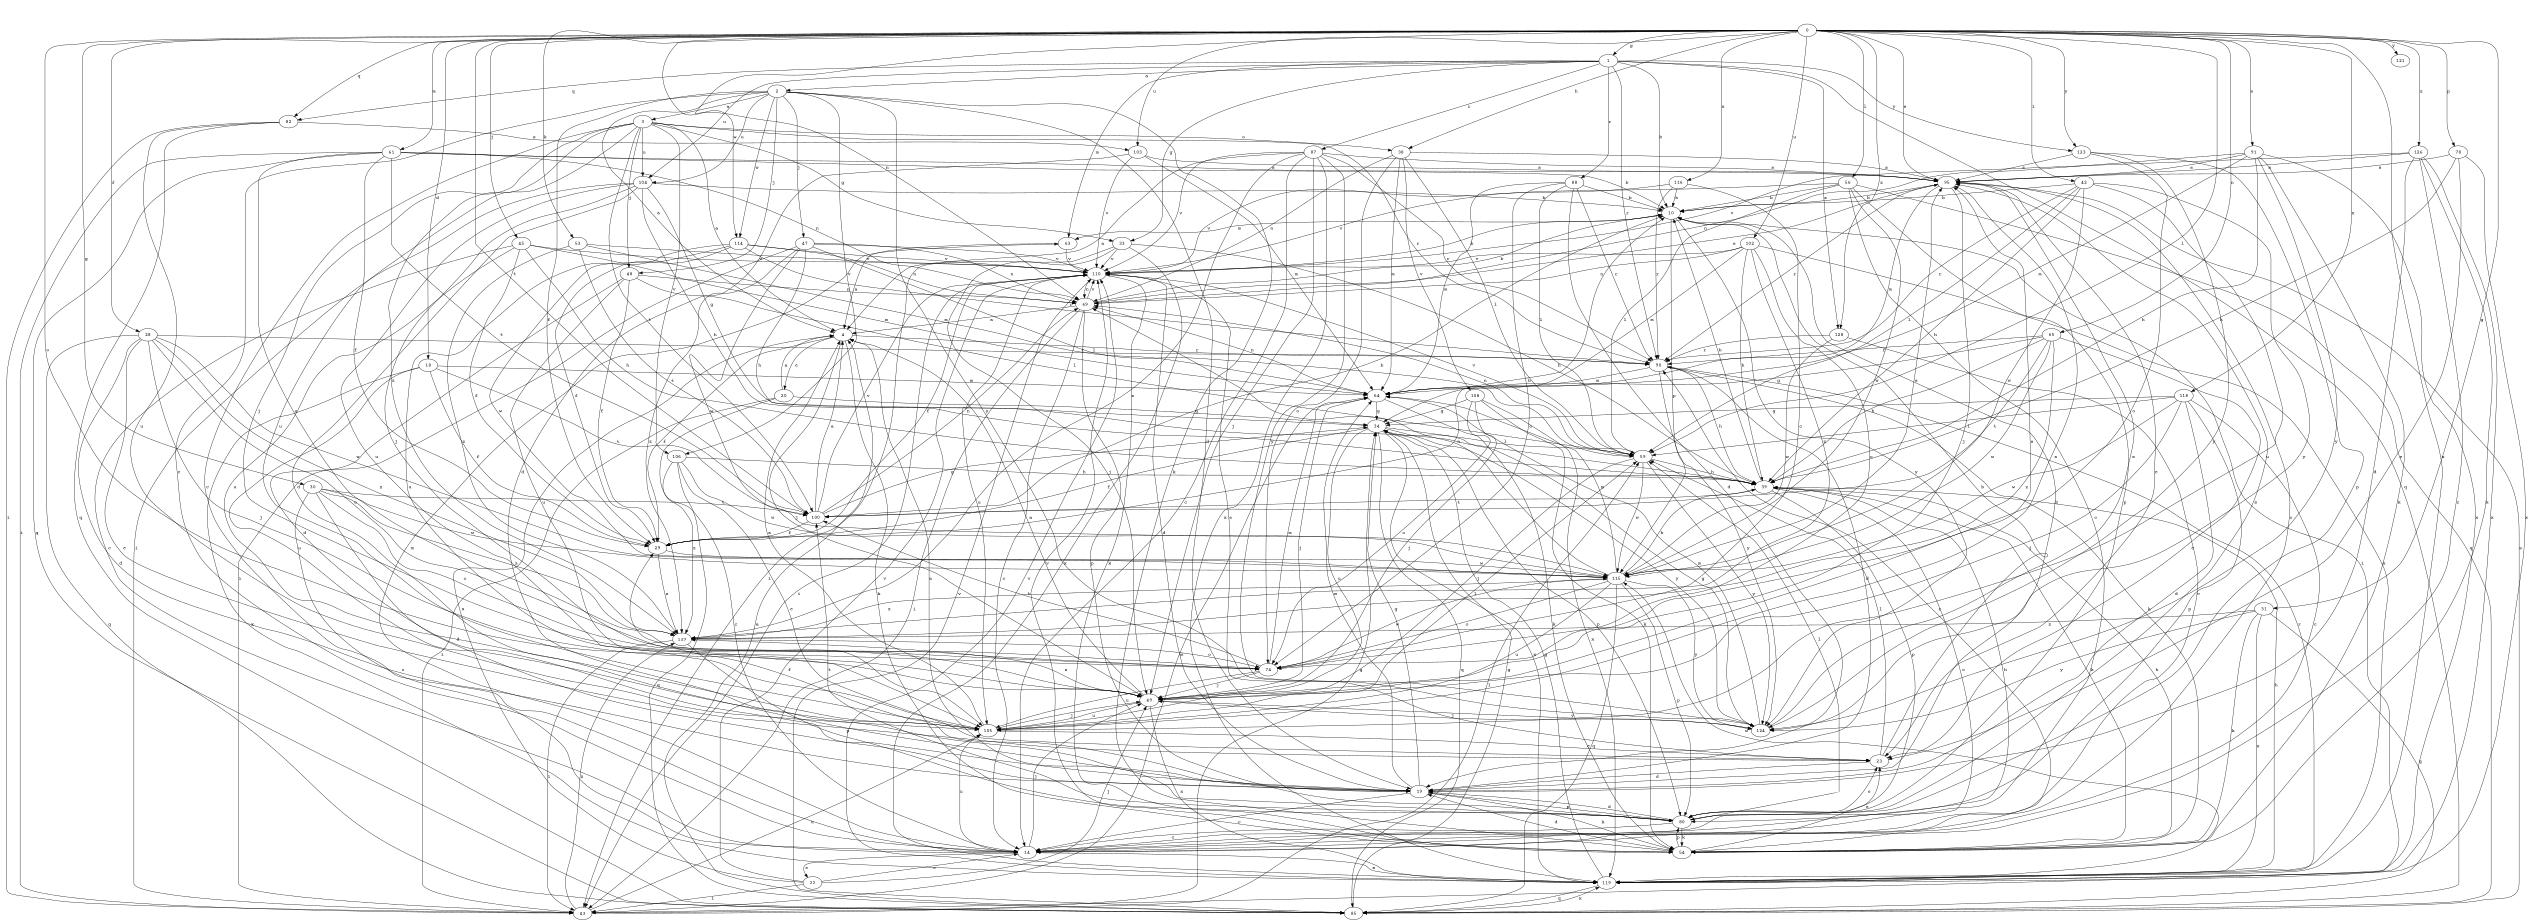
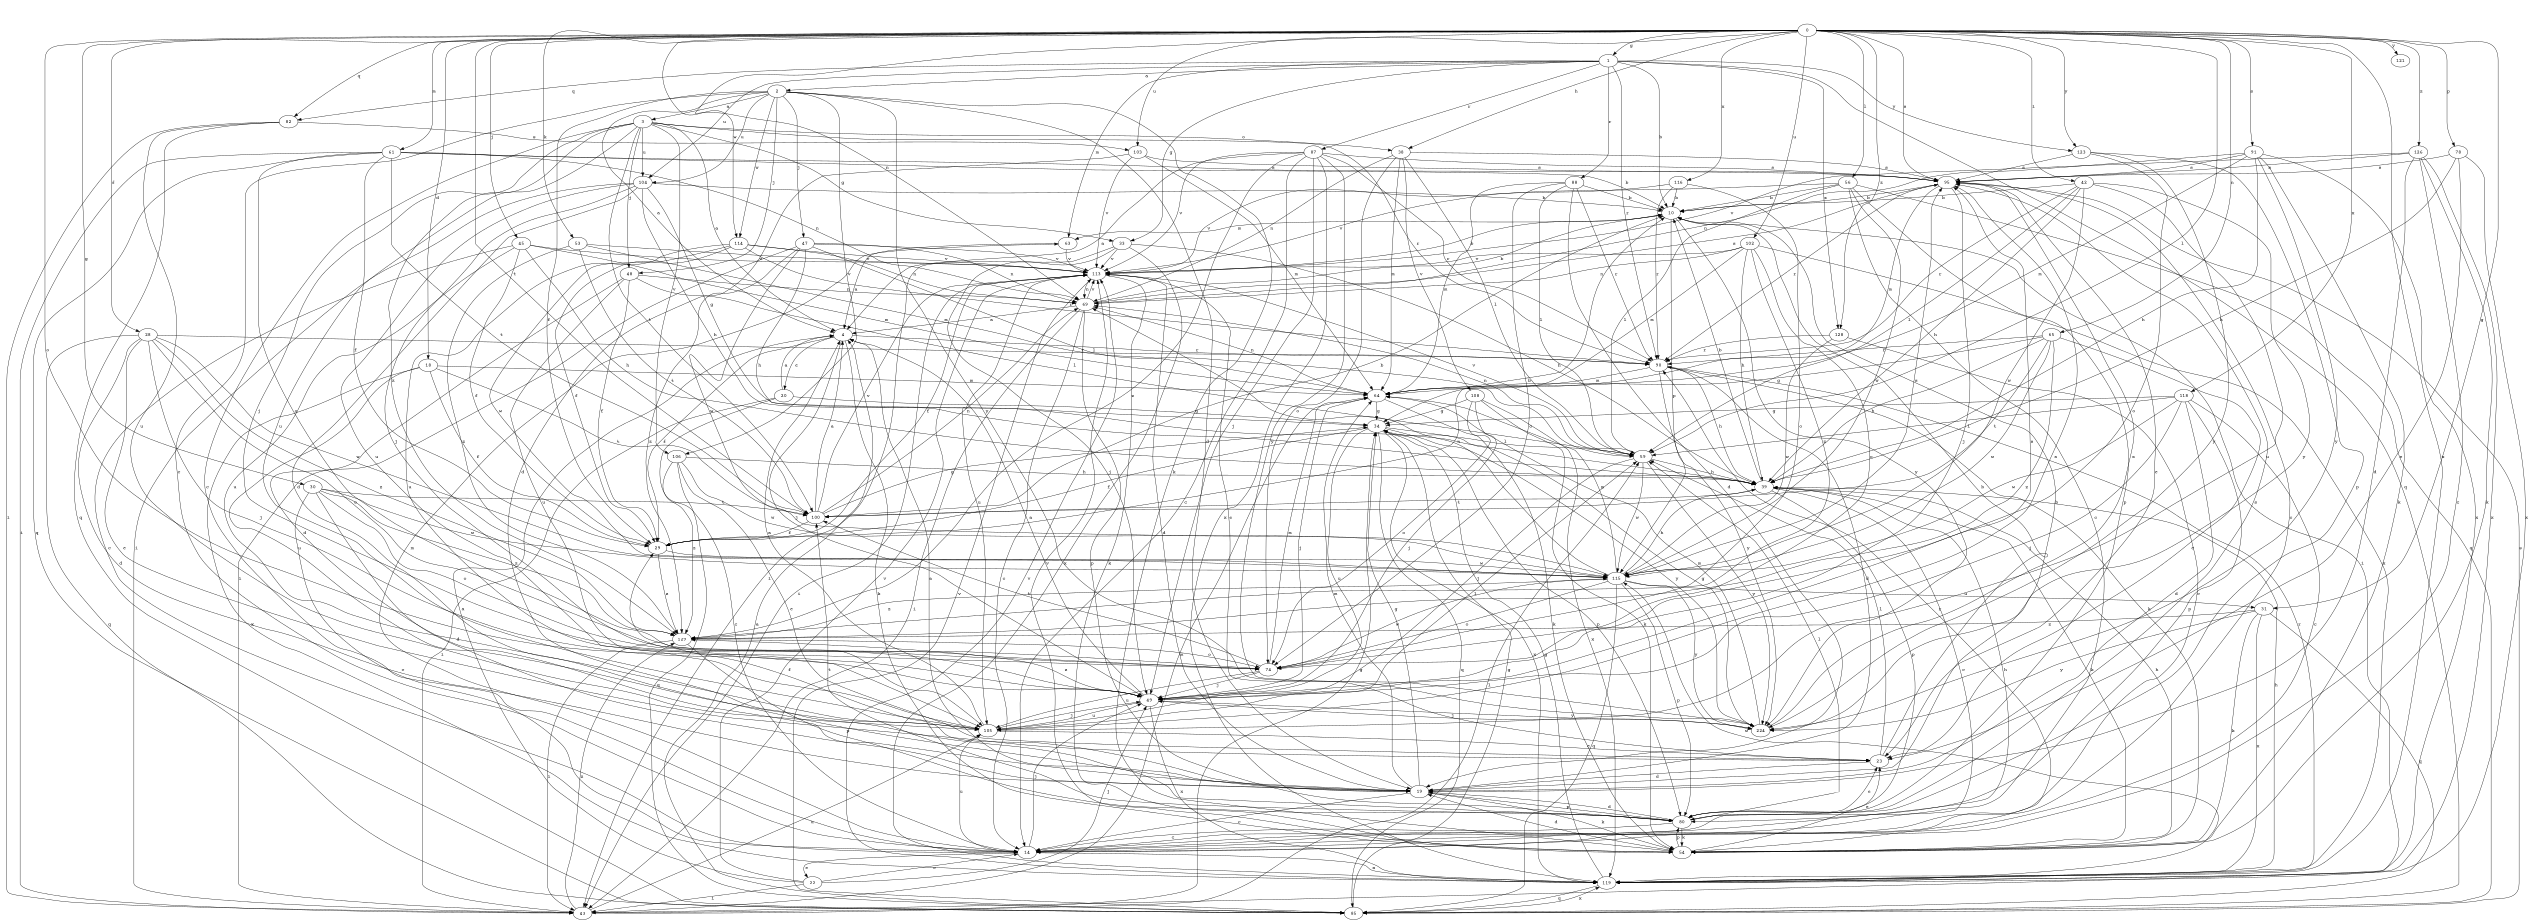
(1096, 274) -> (1096, 274)
(1336, 701) -> (1938, 595)
(1761, 731) -> (1761, 731)
